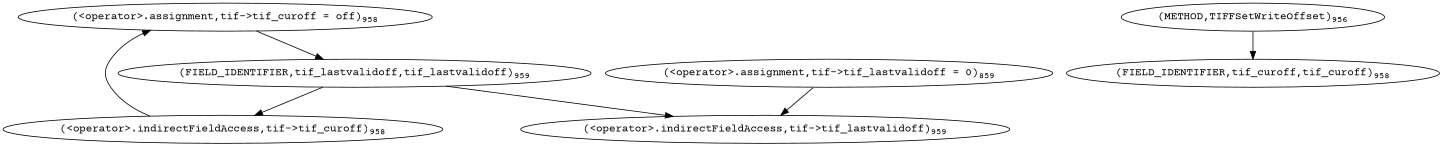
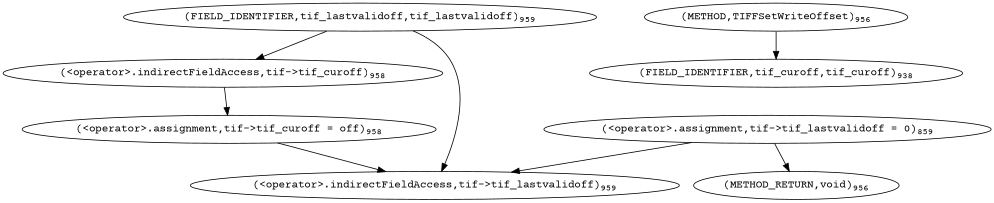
(286, 44) -> (328, 156)
(1382, 72) -> (905, 72)
none -> (796, 185)
